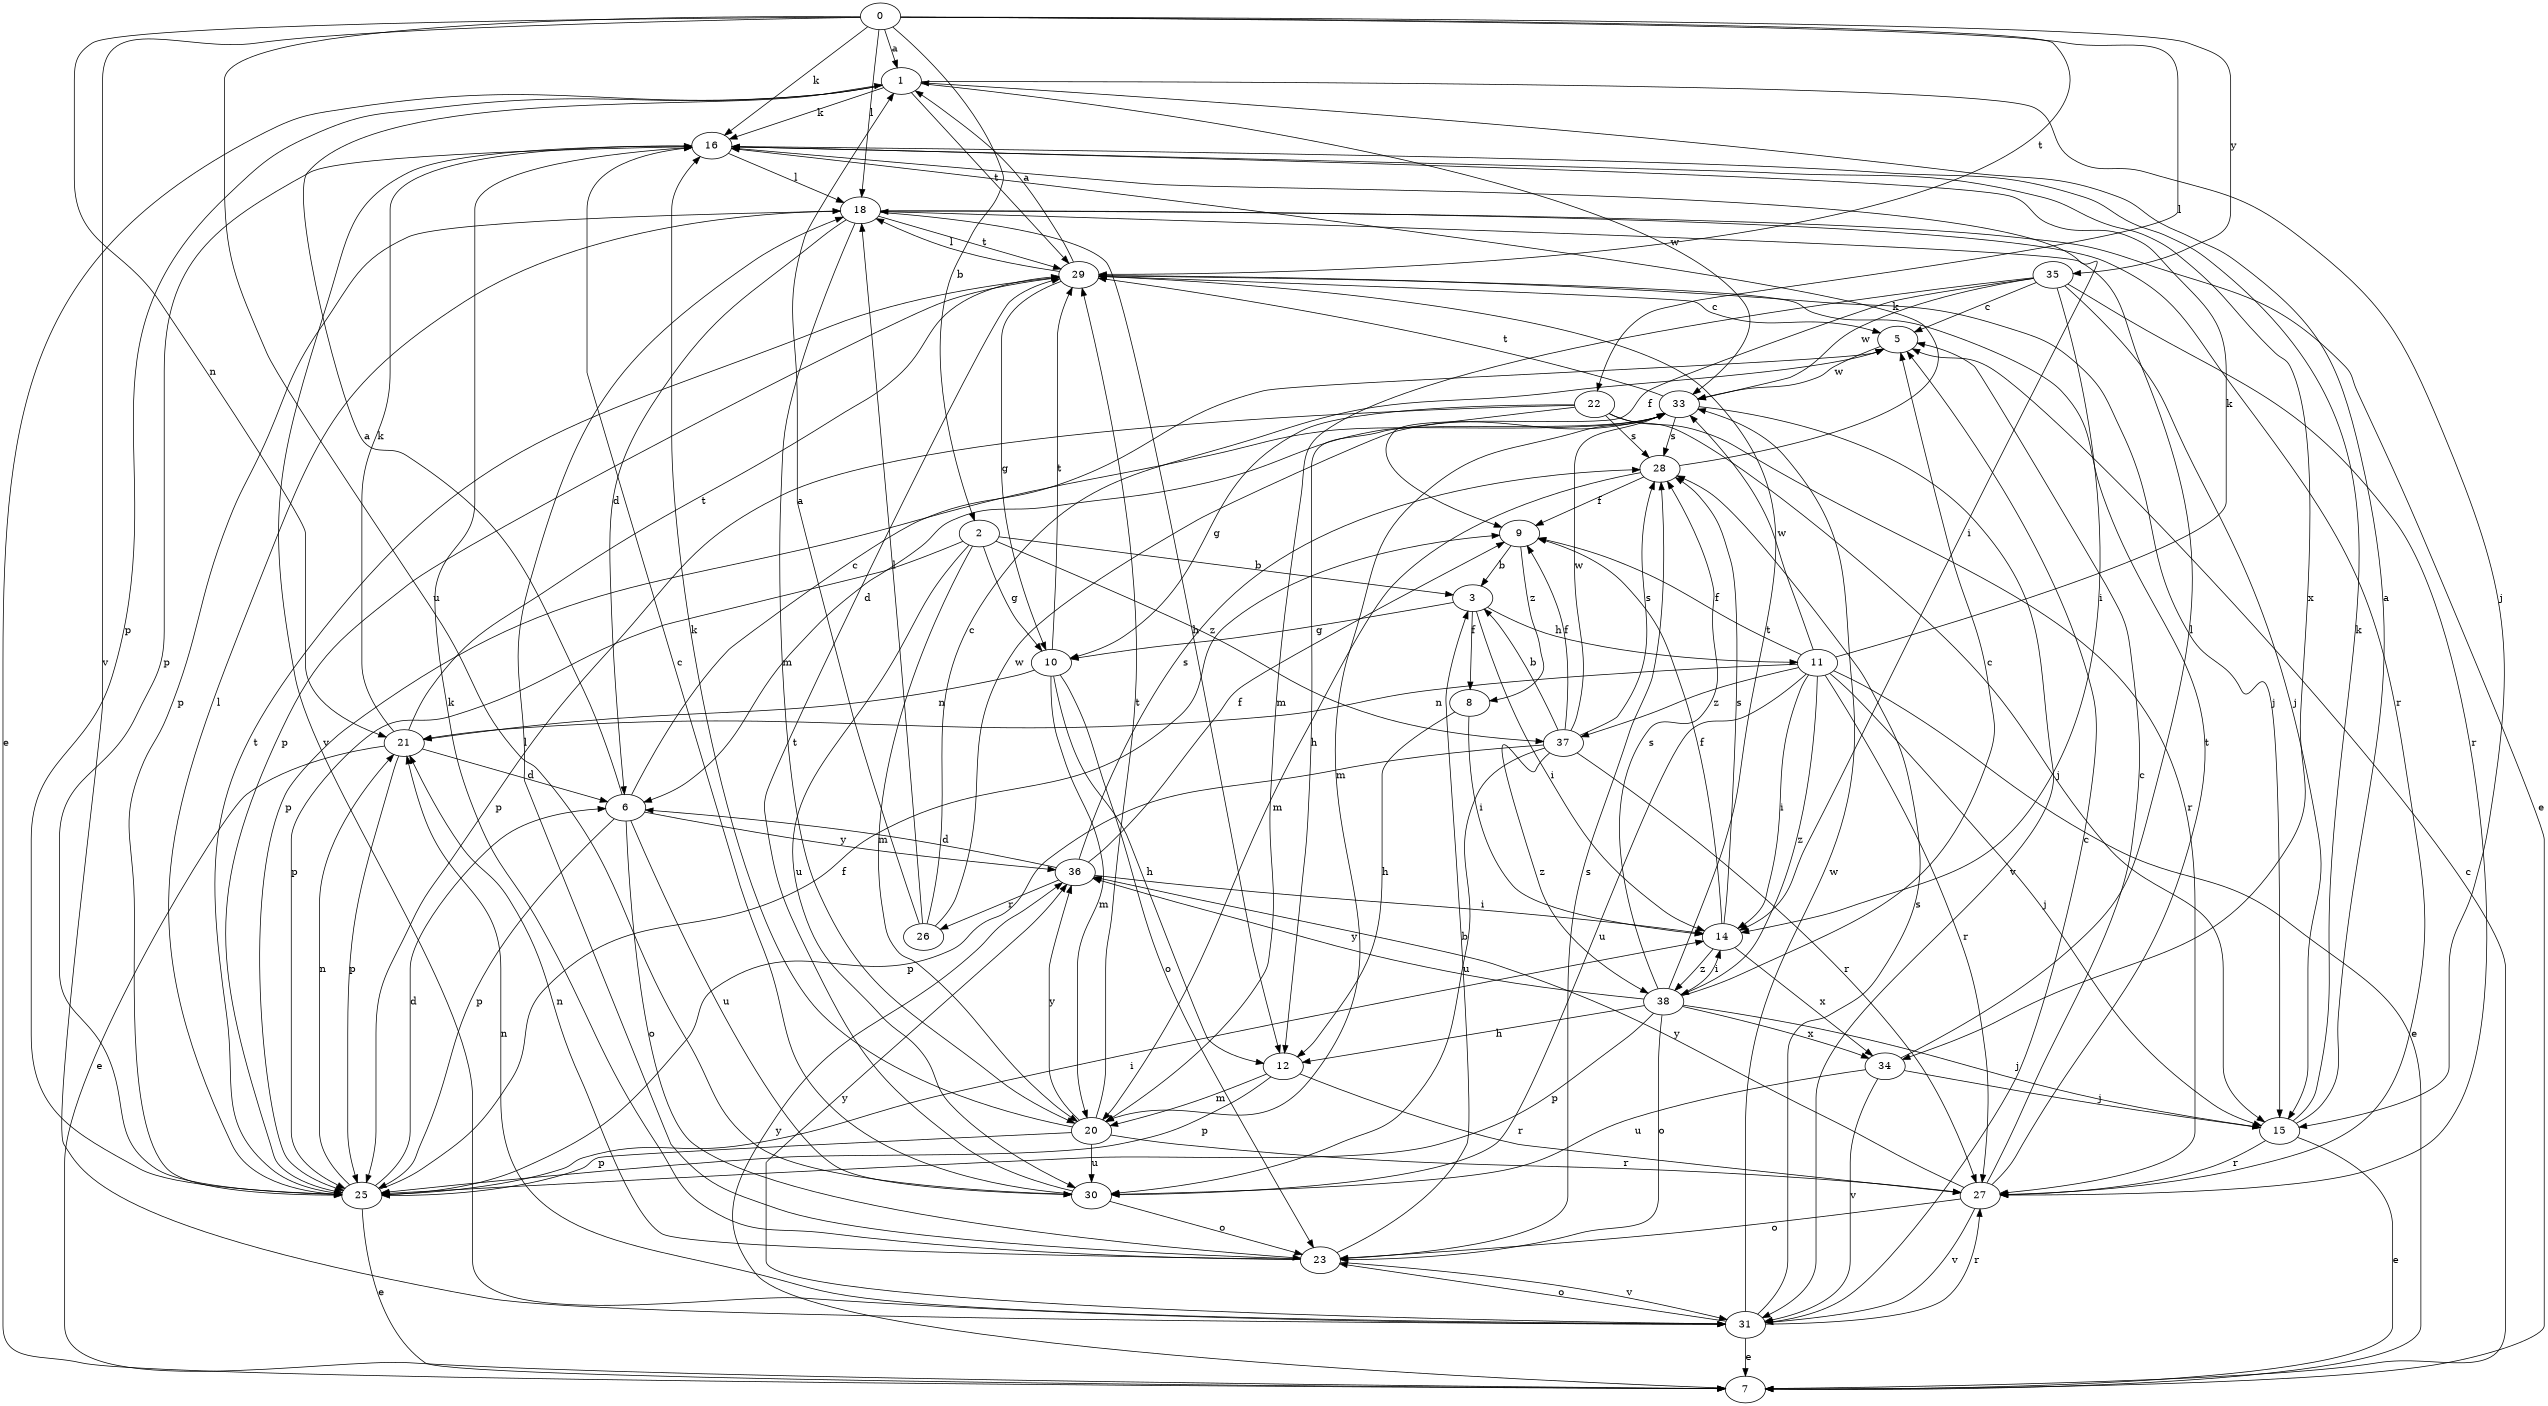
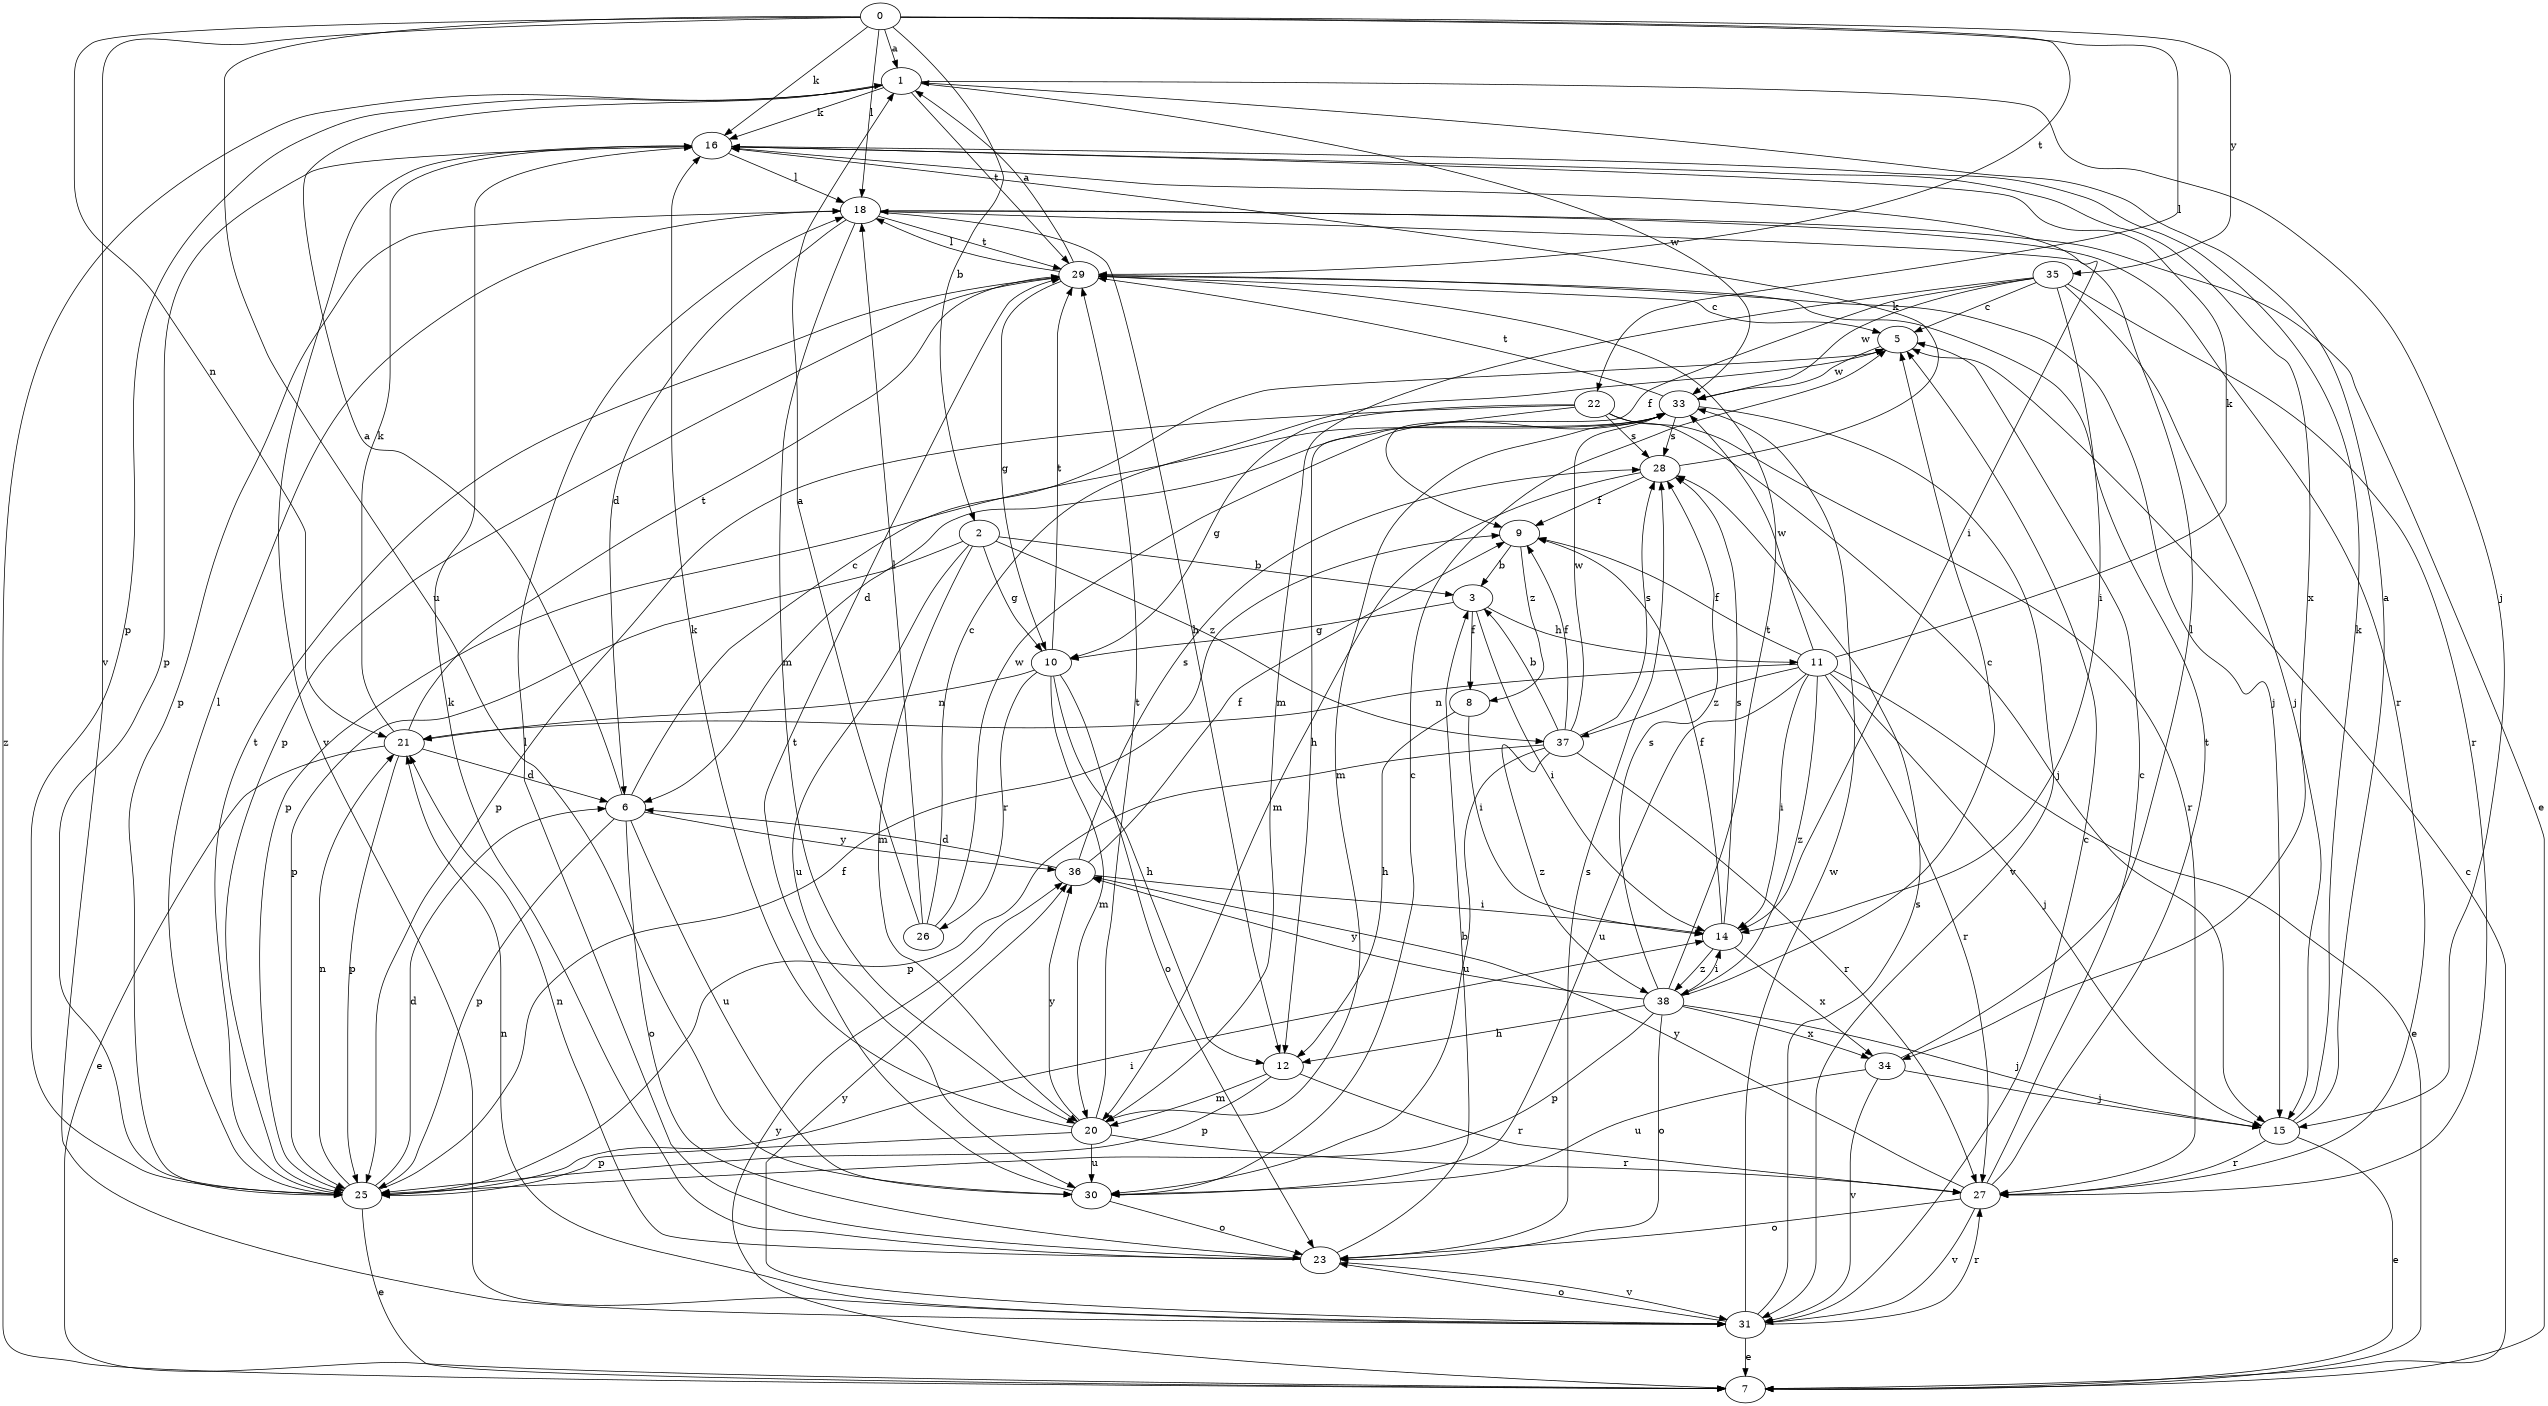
(694, 732) -> (1410, 719)
(6, 743) -> (6, 743)
(1003, 903) -> (1003, 804)
